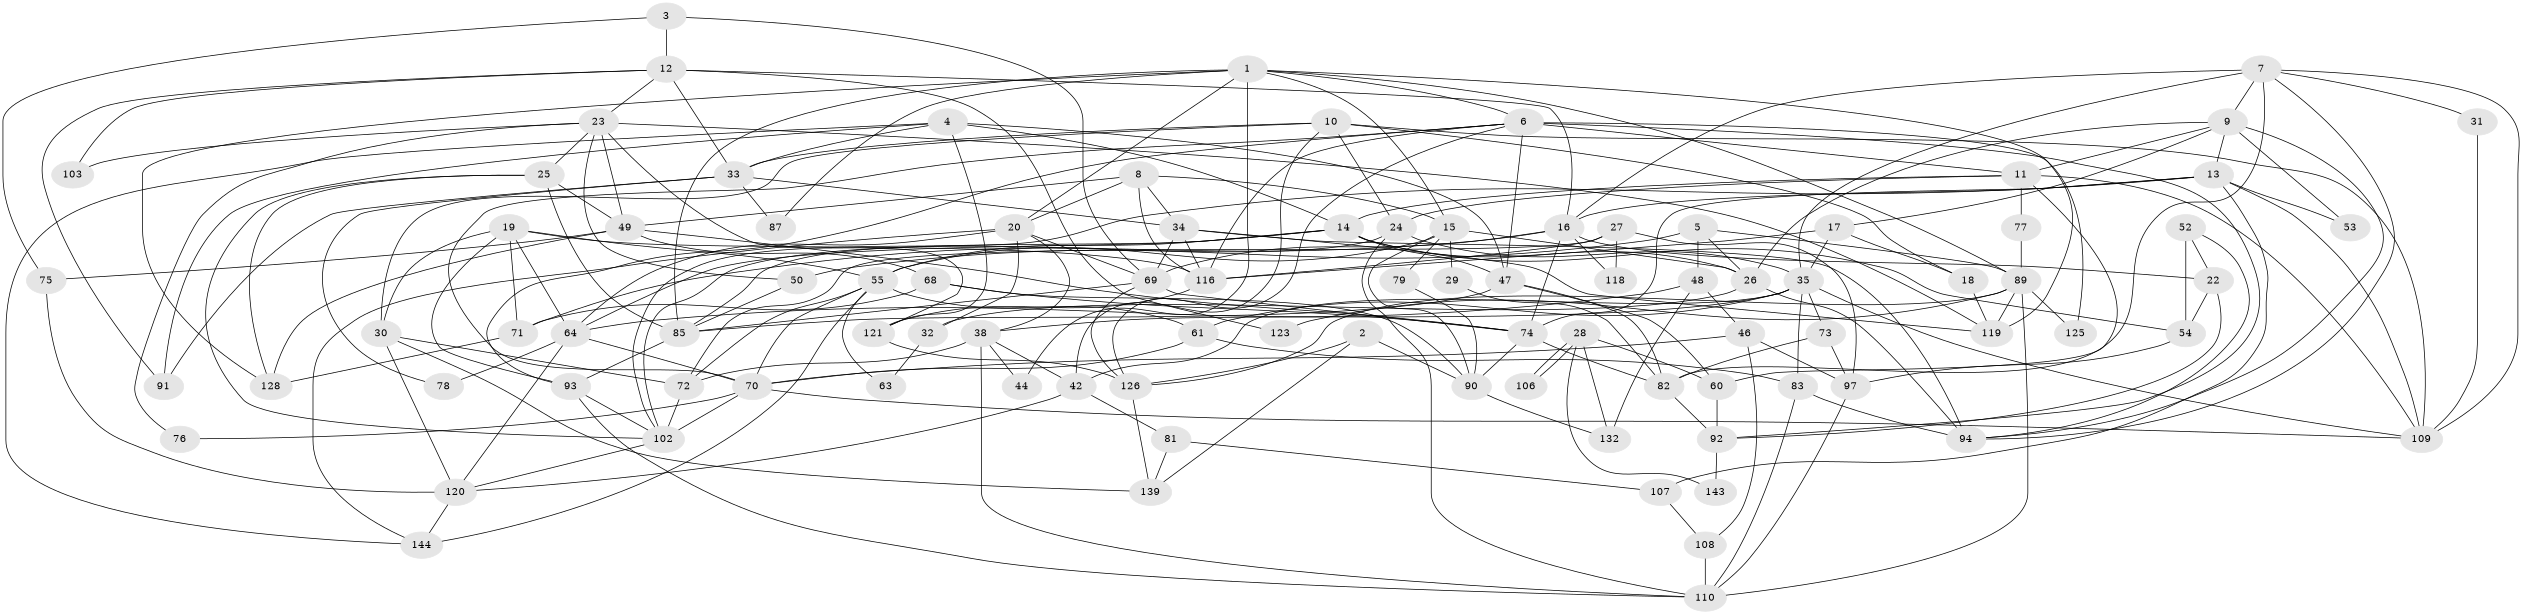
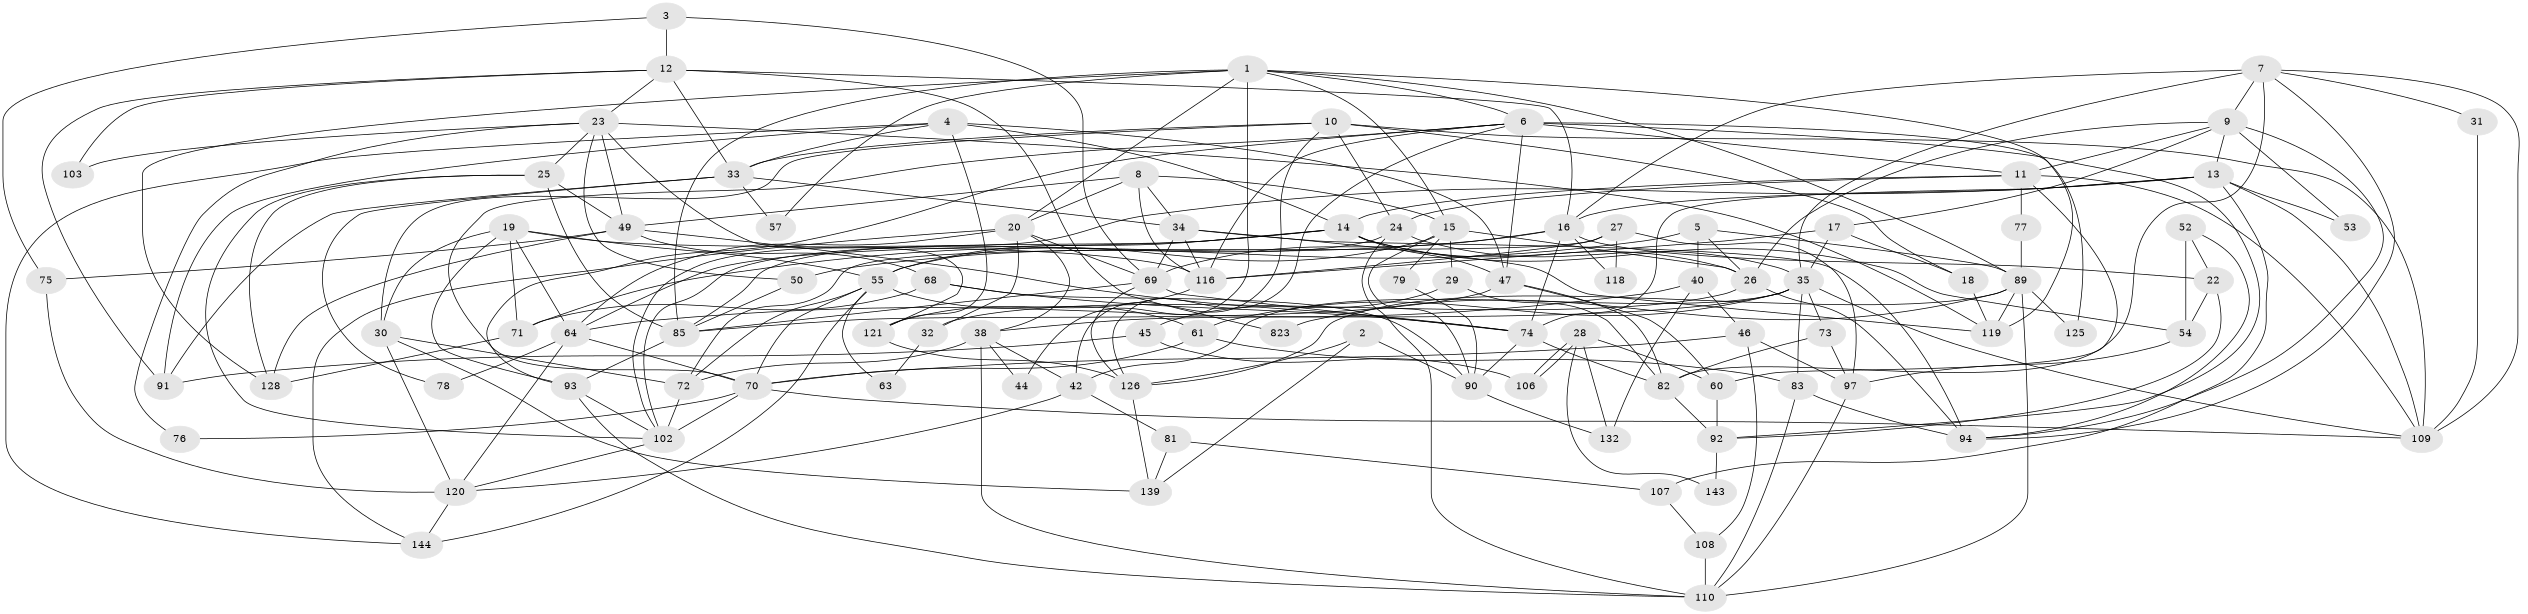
(776, 228) -> (776, 228)
(1698, 281) -> (1698, 281)
none -> (1145, 334)
(1281, 334) -> (1281, 334)
